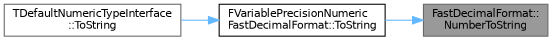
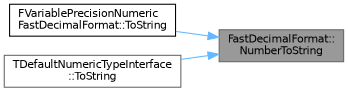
(195, 20) -> (194, 57)
